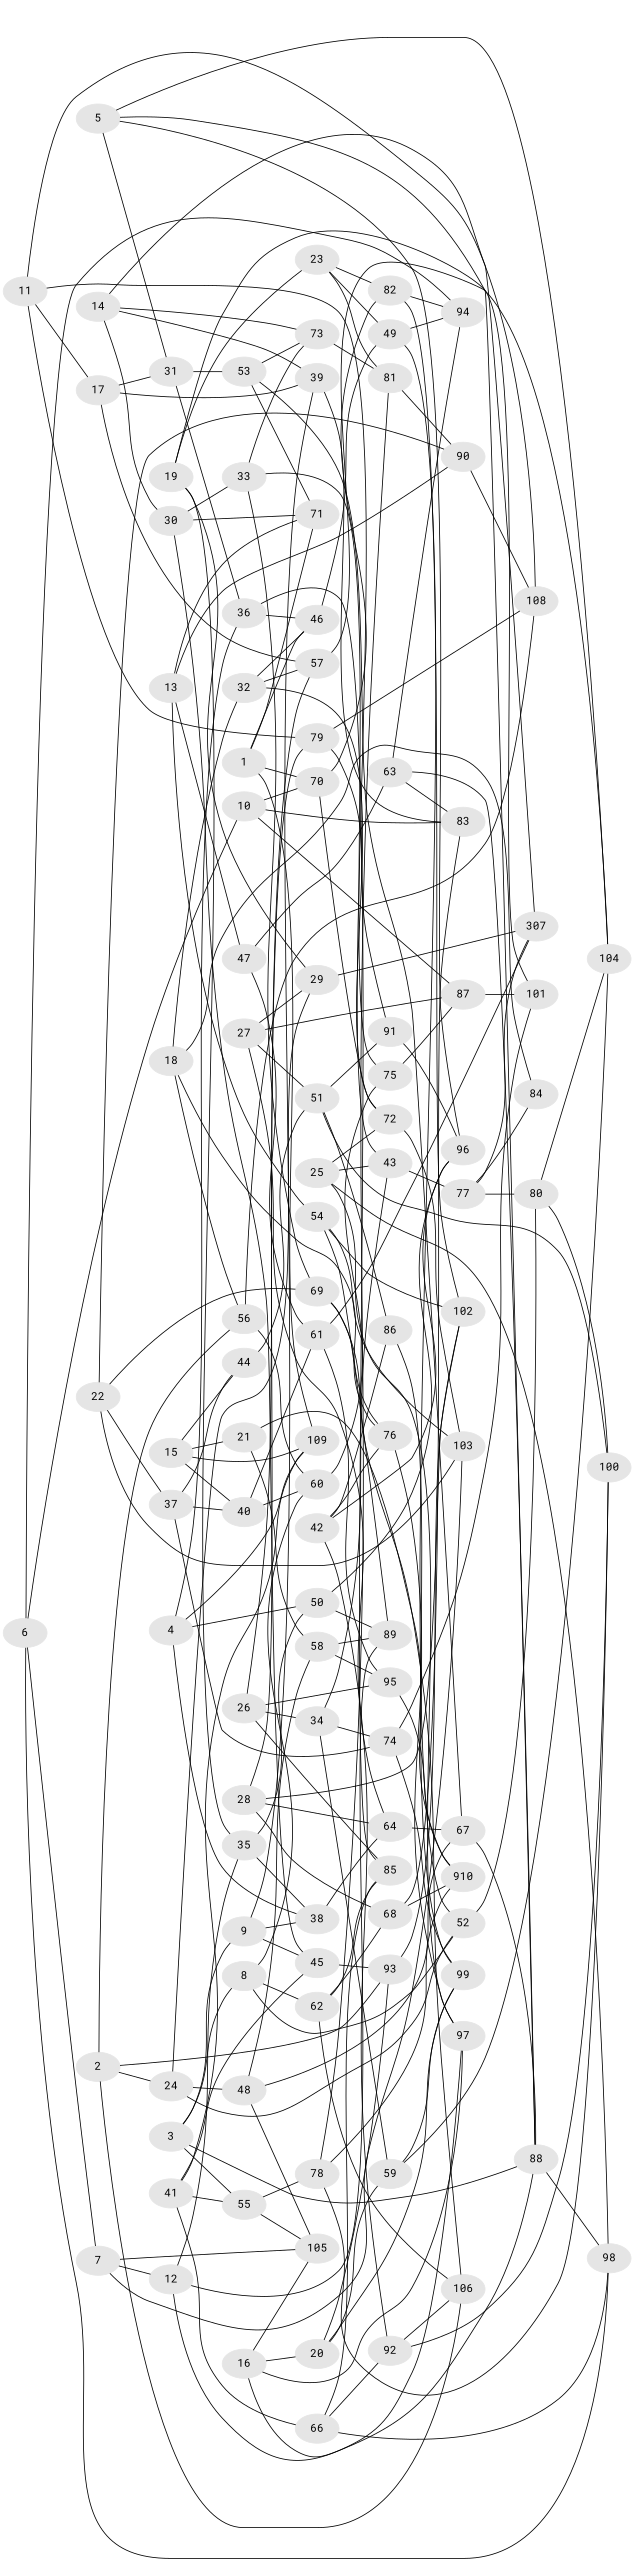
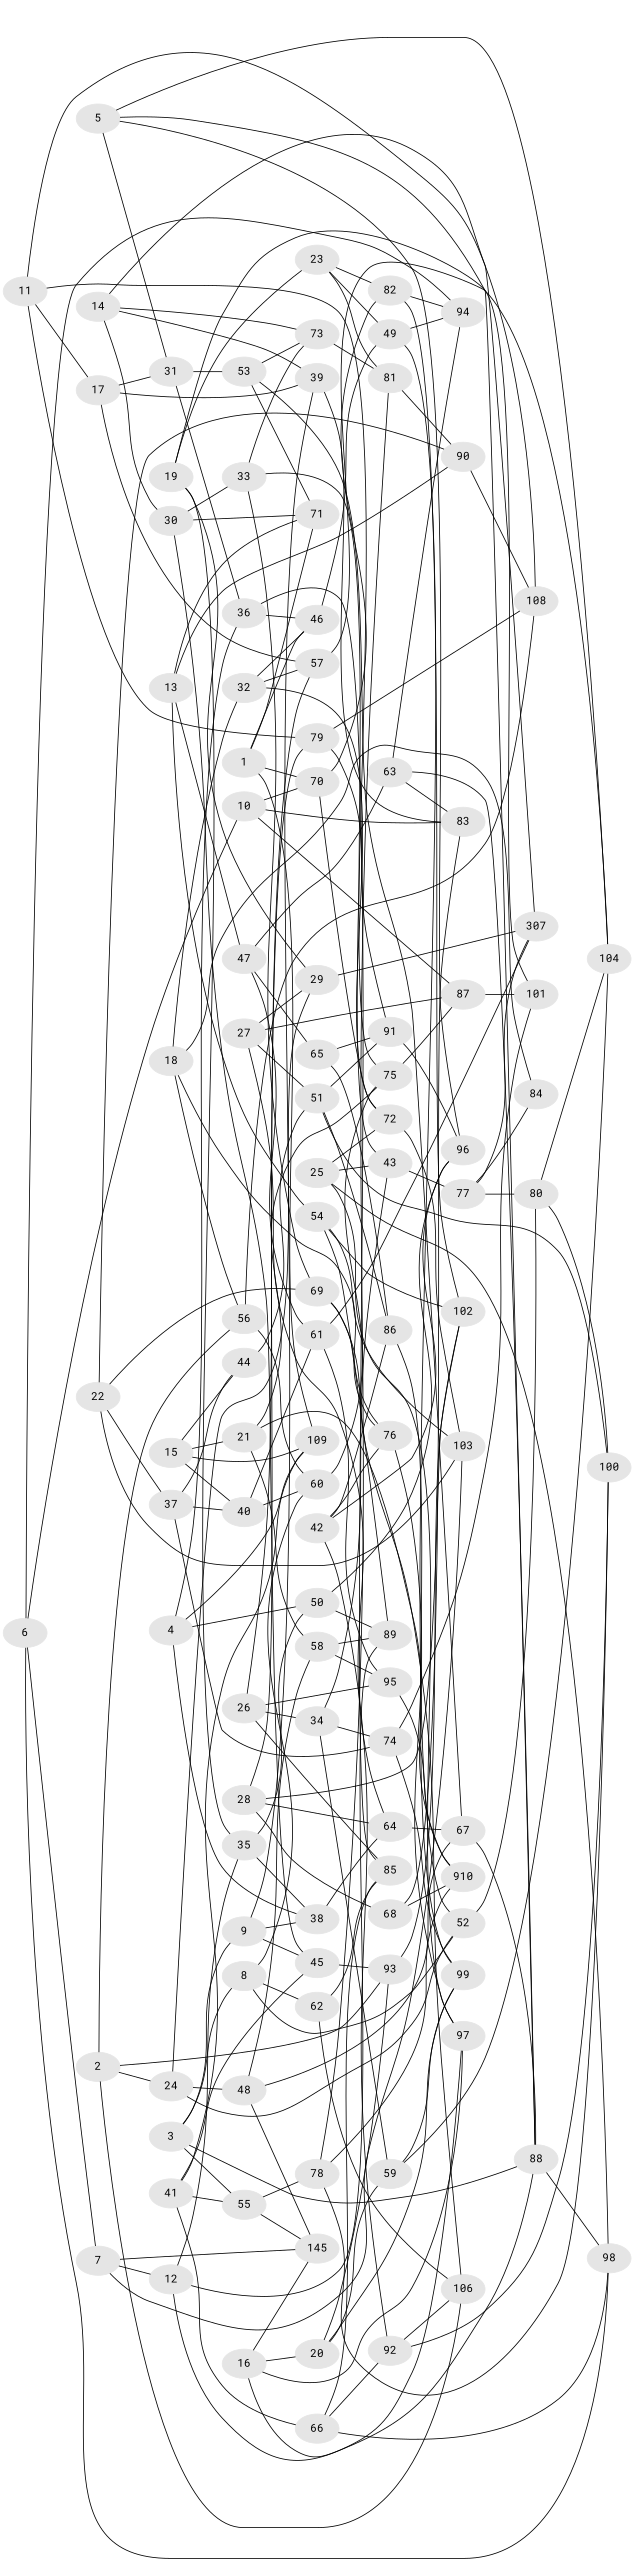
none -> (317, 1055)
none -> (300, 1145)
(369, 1945) -> none
(317, 2249) -> (317, 2249)
